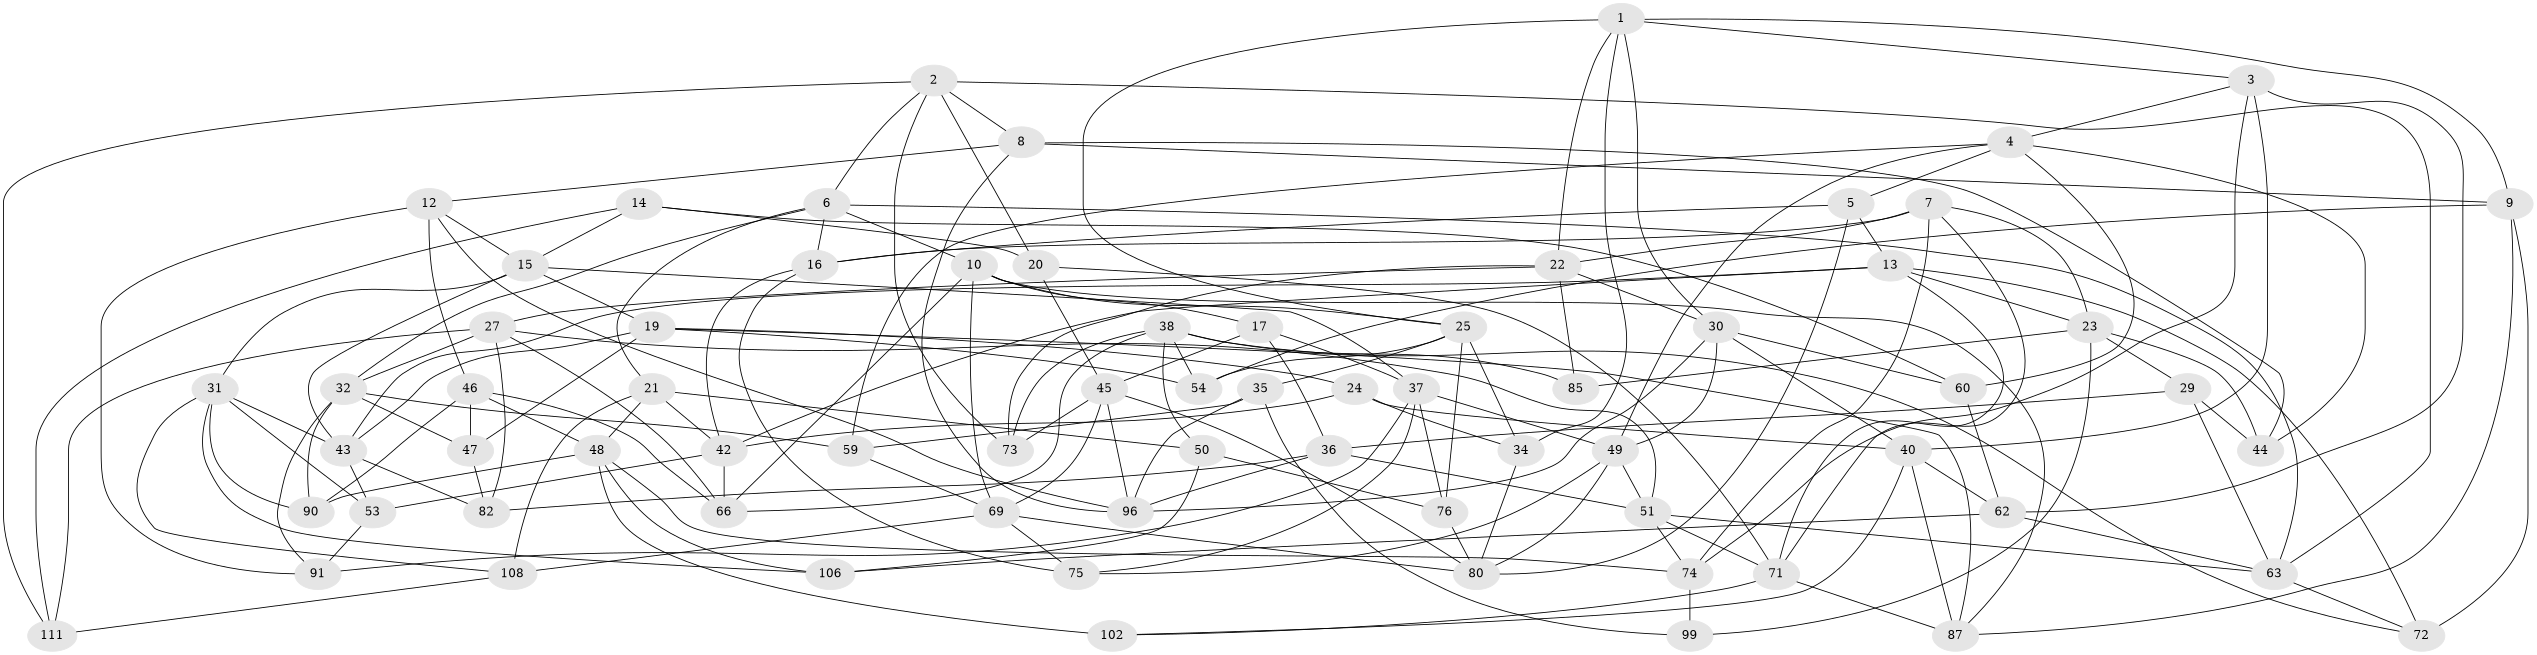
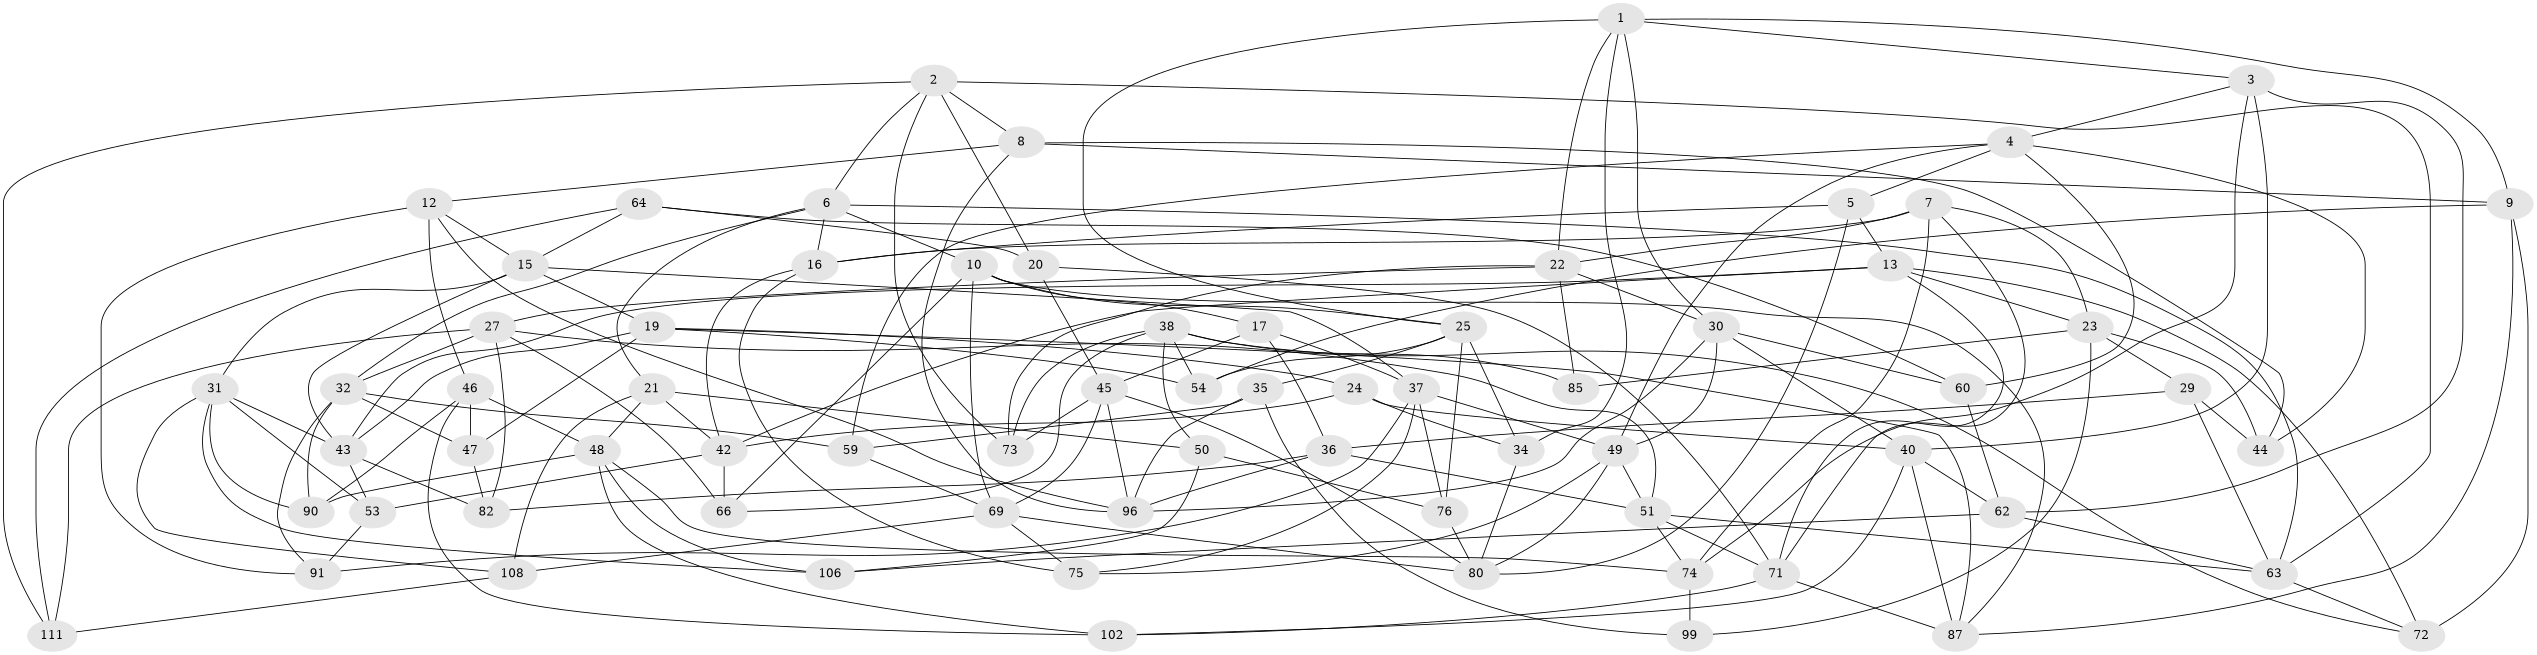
(639, 204) -> (639, 204)
(611, 427) -> (677, 620)
